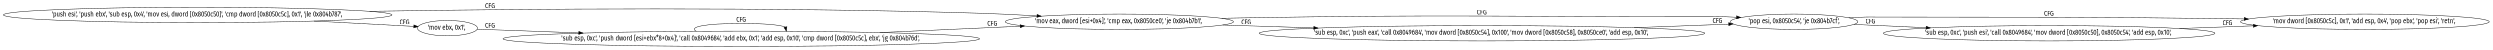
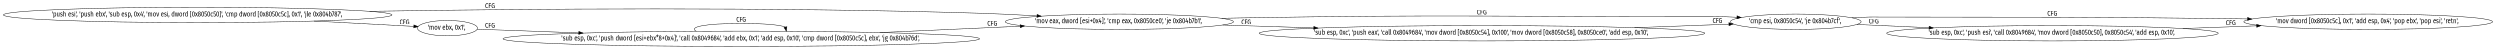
(1794, 22) -> (1796, 22)
